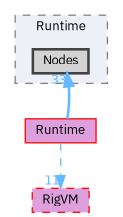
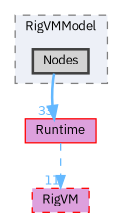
(61, 27) -> (61, 27)
(69, 103) -> (52, 91)
